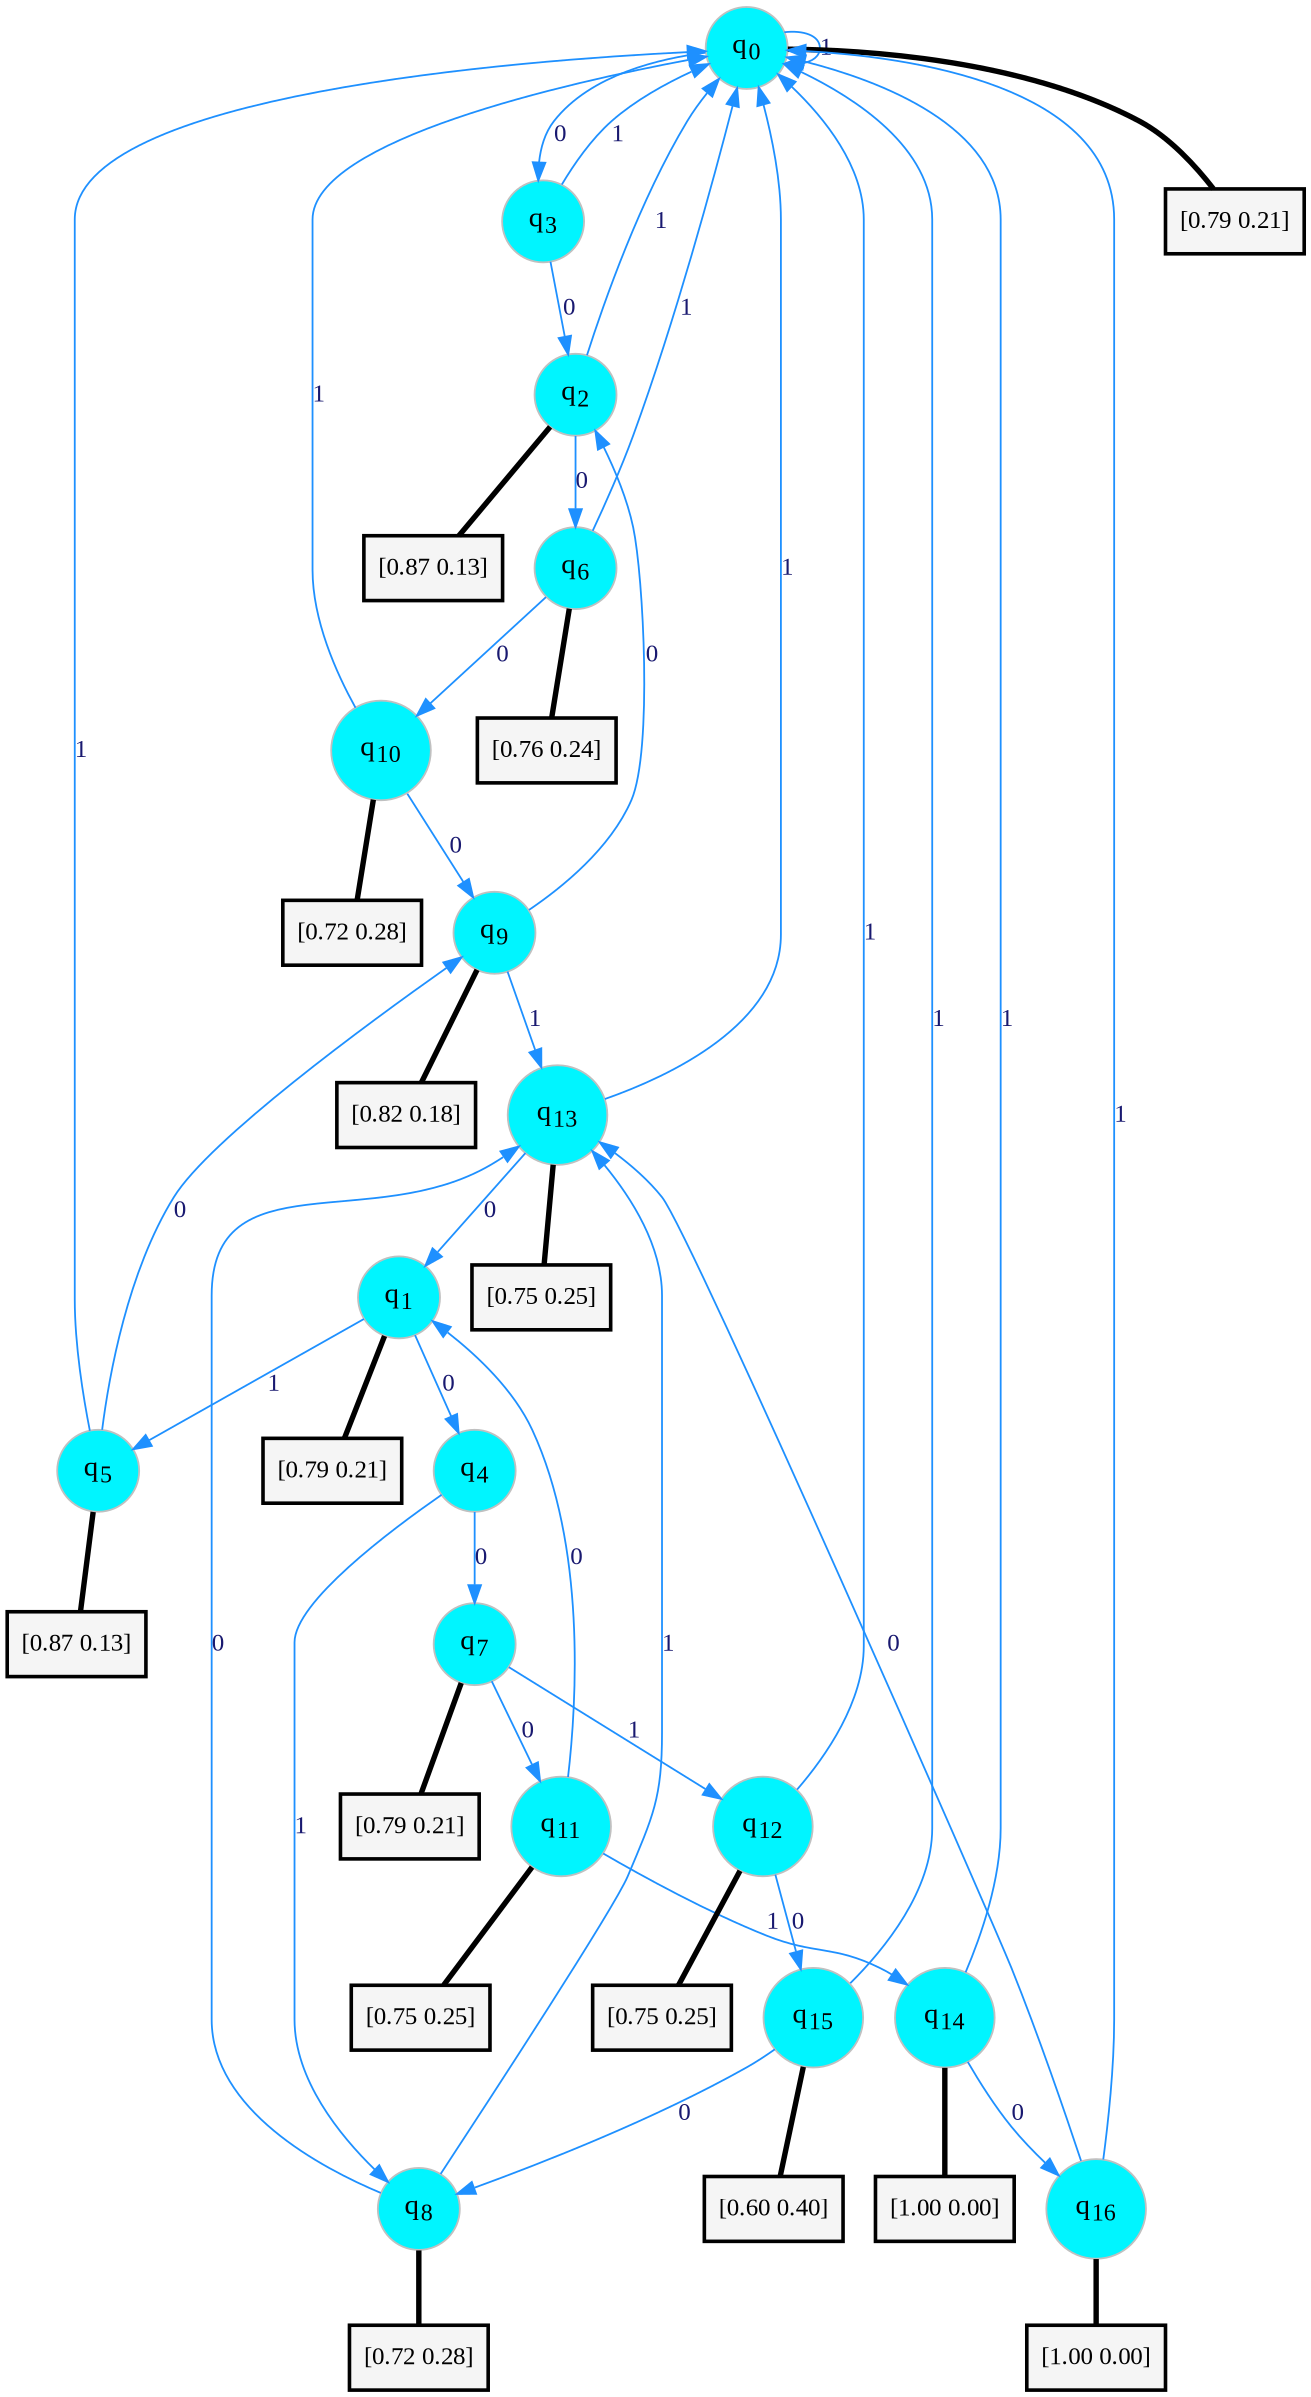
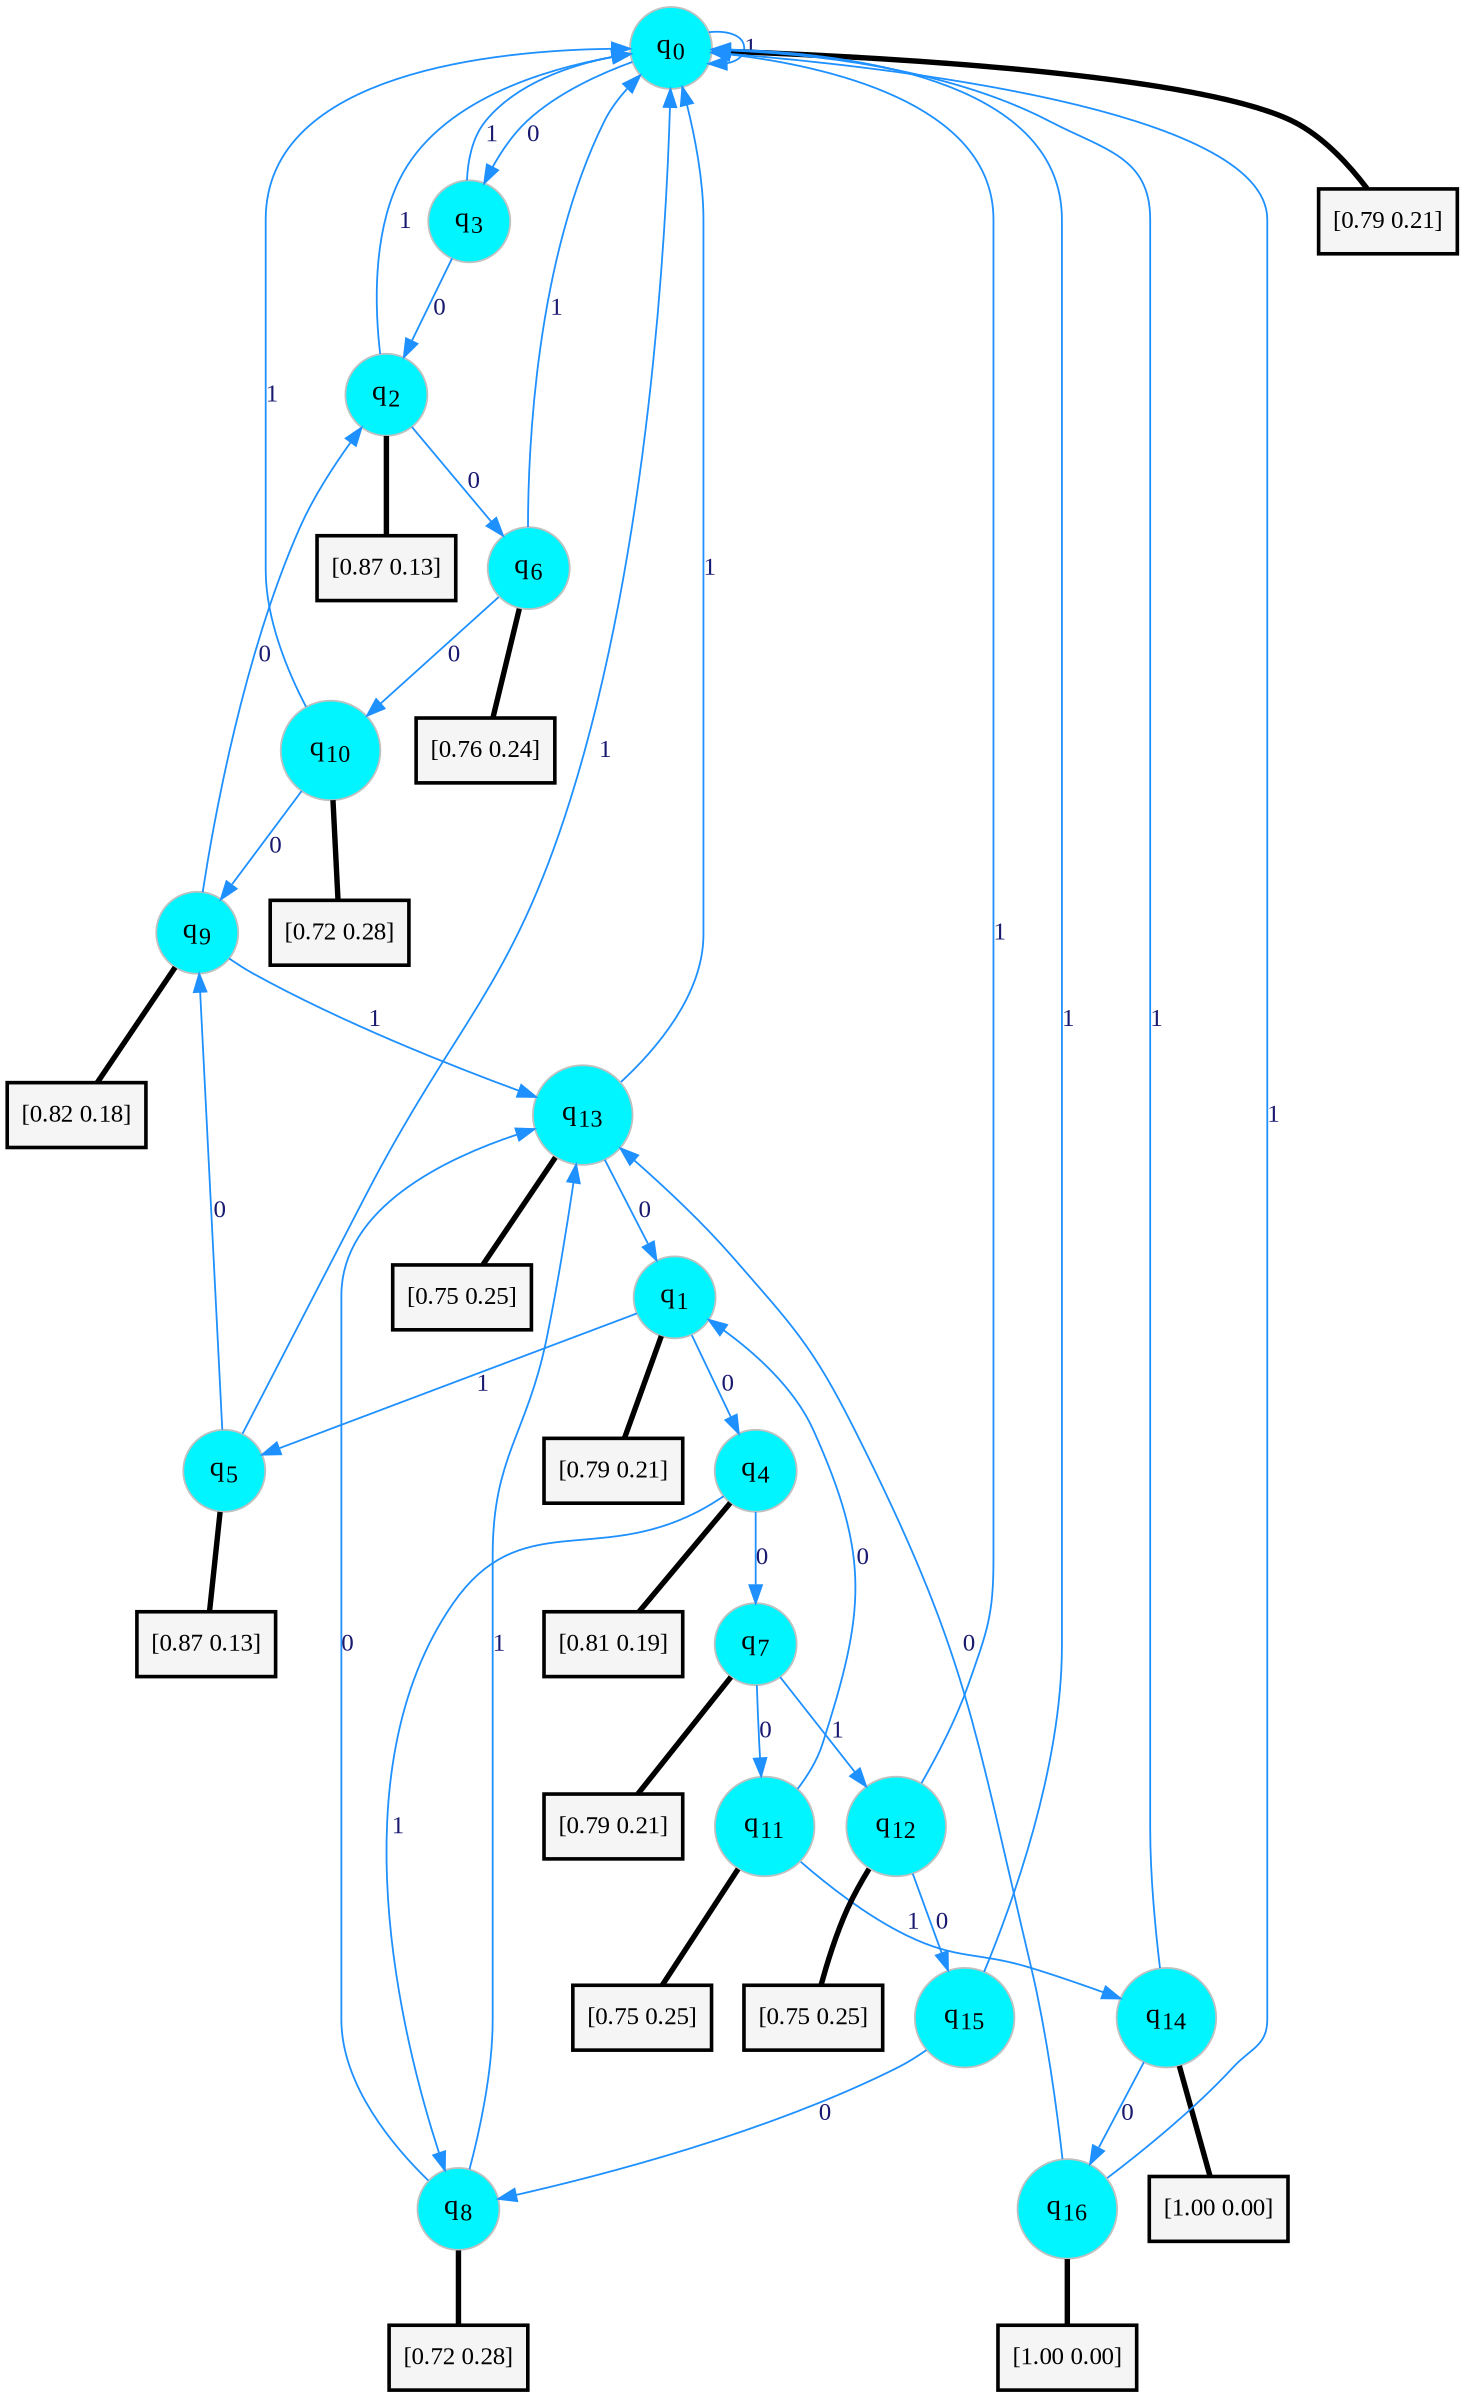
none -> (613, 1644)
(774, 2209) -> none
